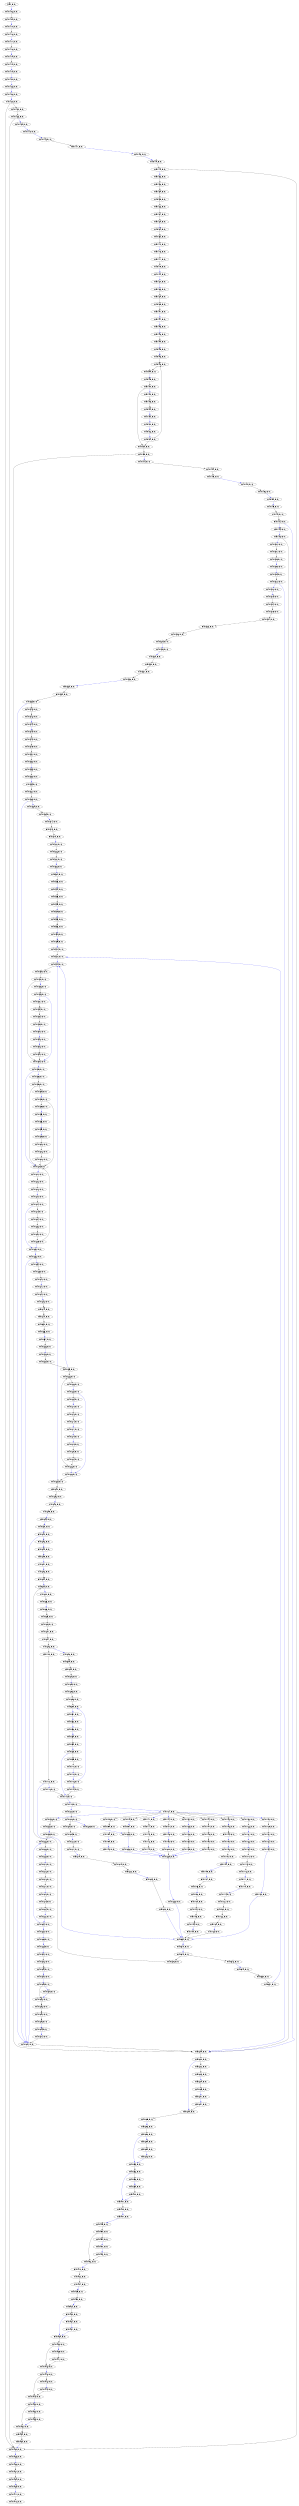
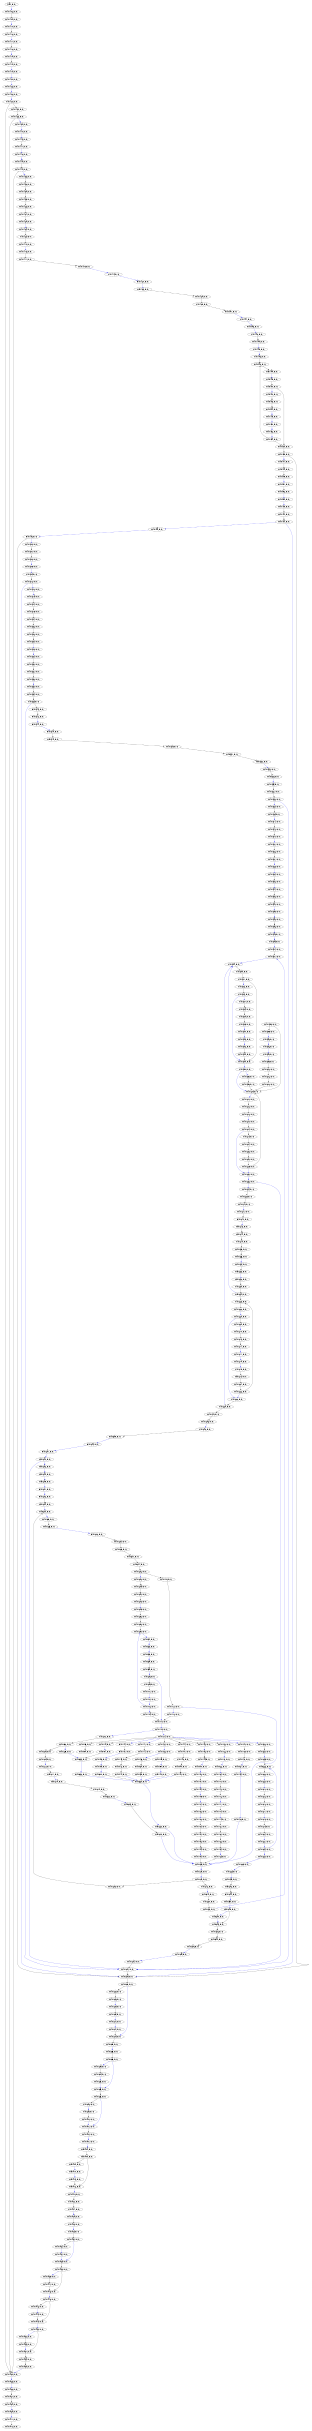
(41, 1092) -> none
